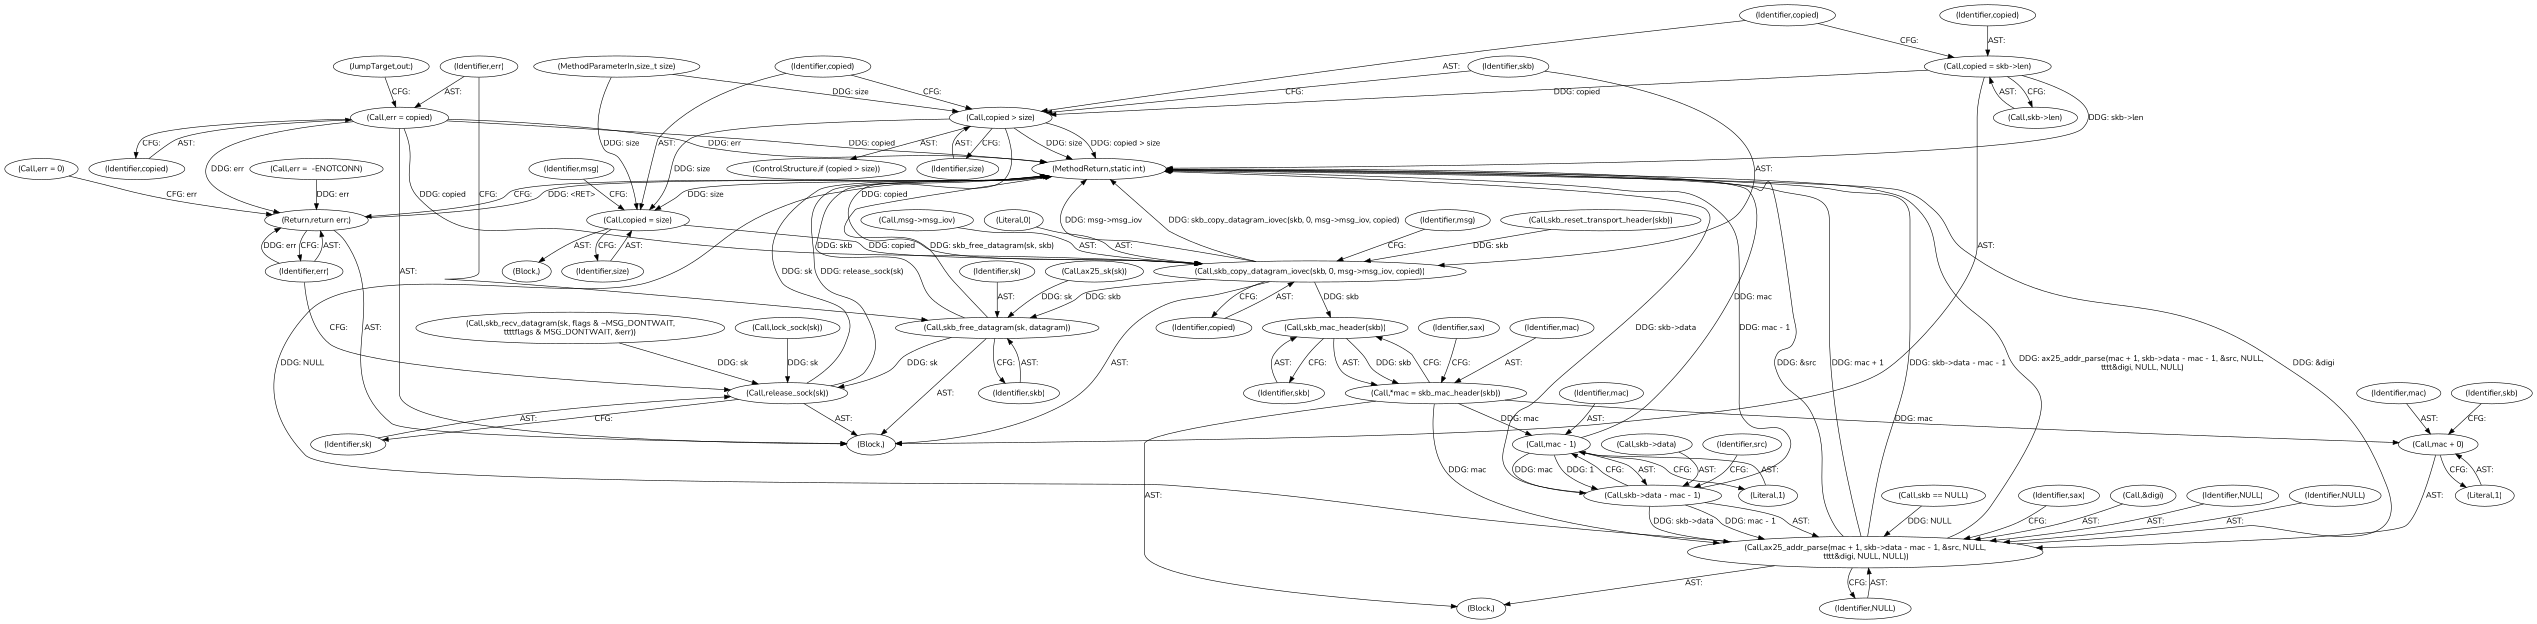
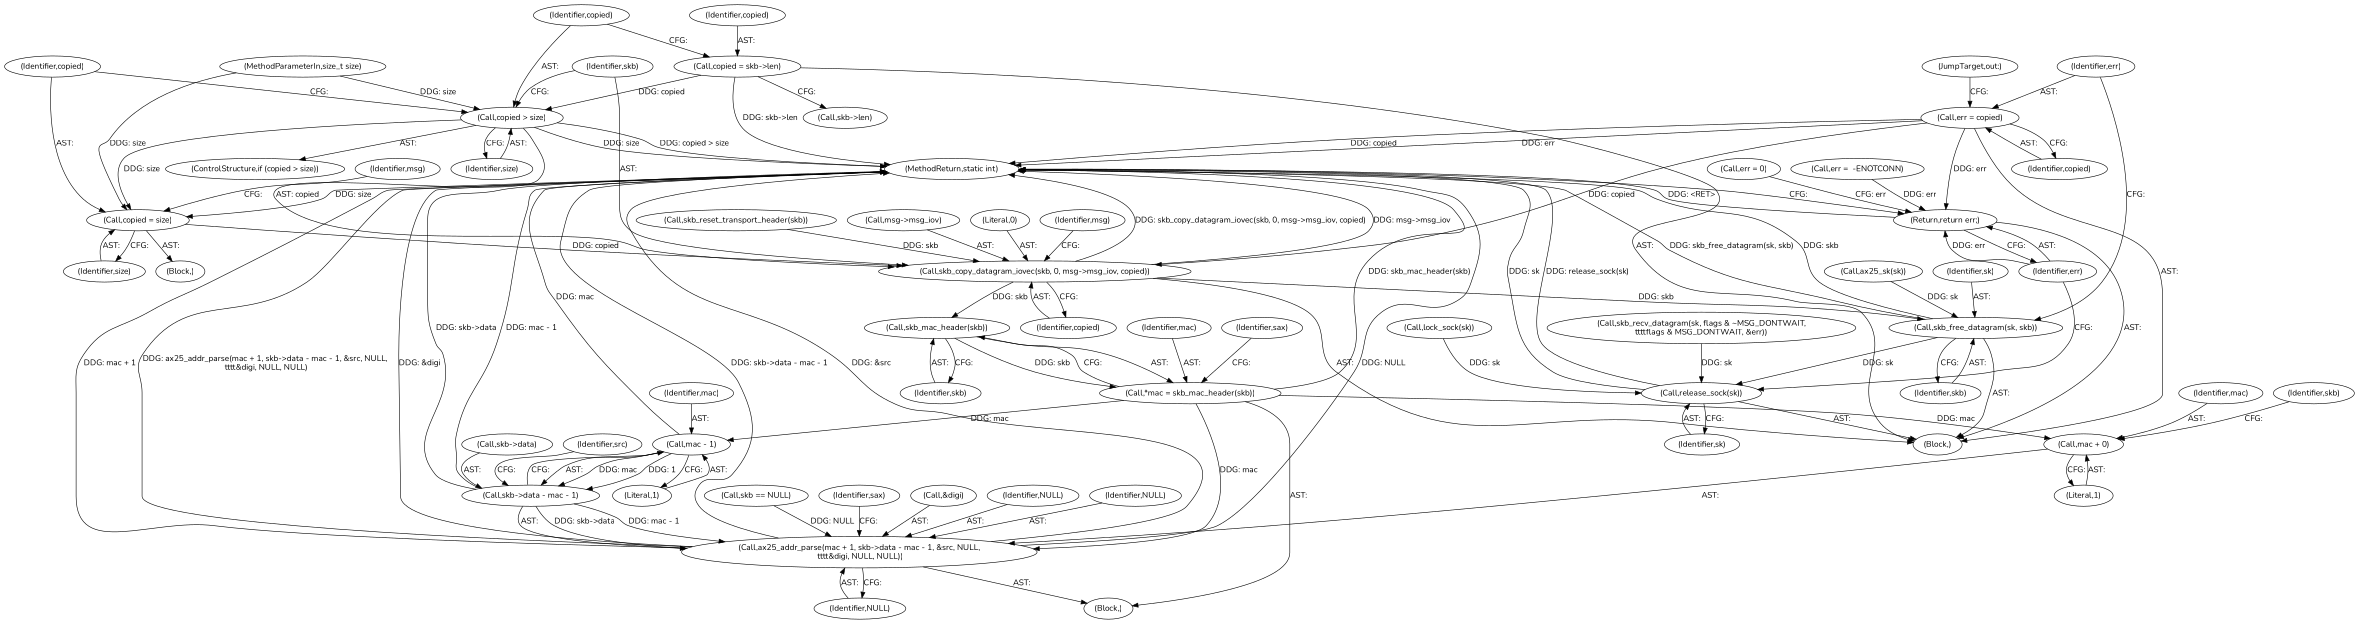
(2000, 98) -> none
none -> (1398, 191)
(884, 195) -> (298, 195)
(997, 328) -> (1976, 328)
